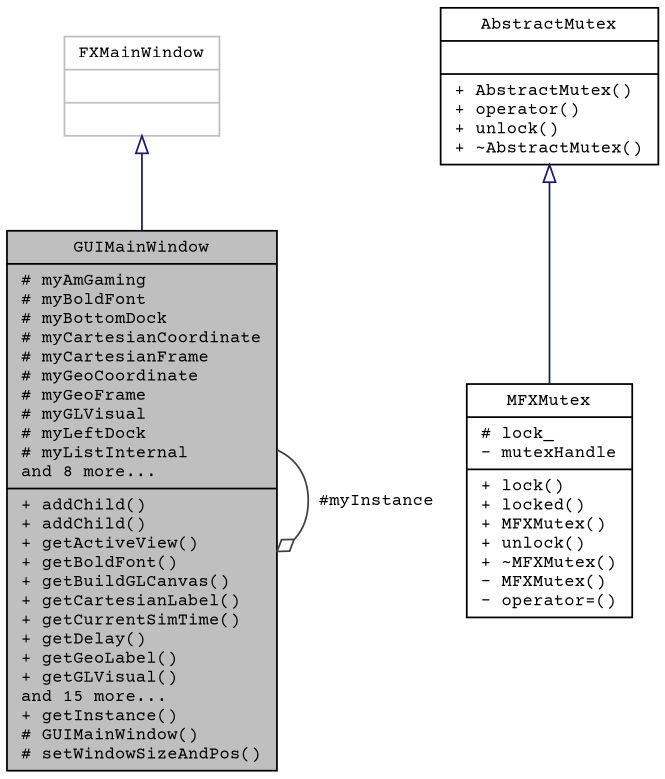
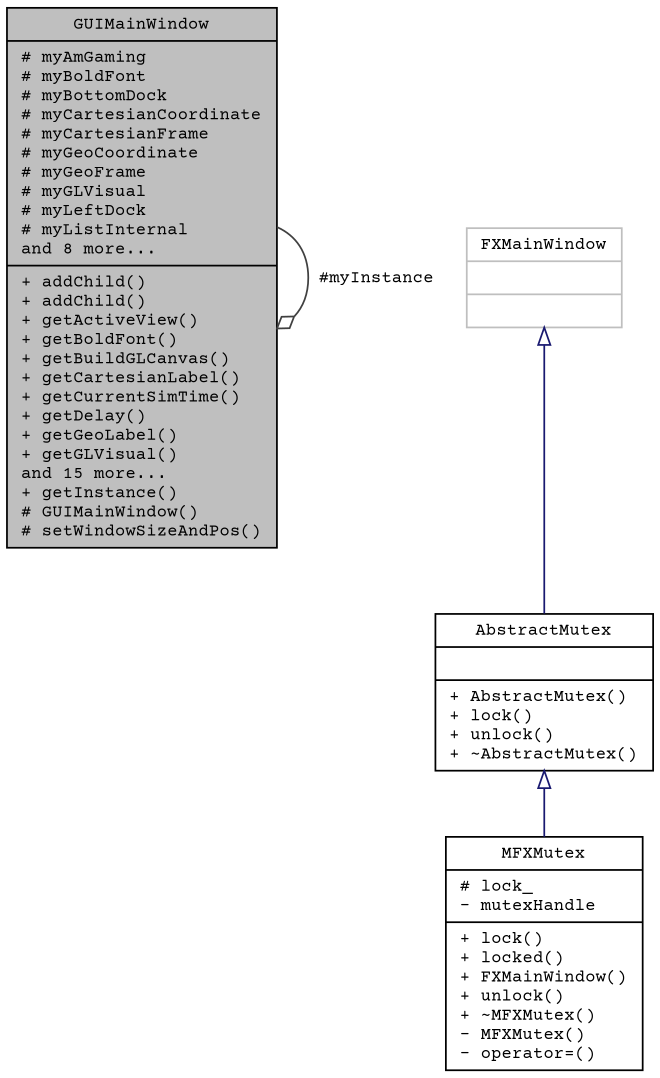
(518, 109) -> (492, 715)
(142, 192) -> (544, 479)
(544, 523) -> (544, 976)
